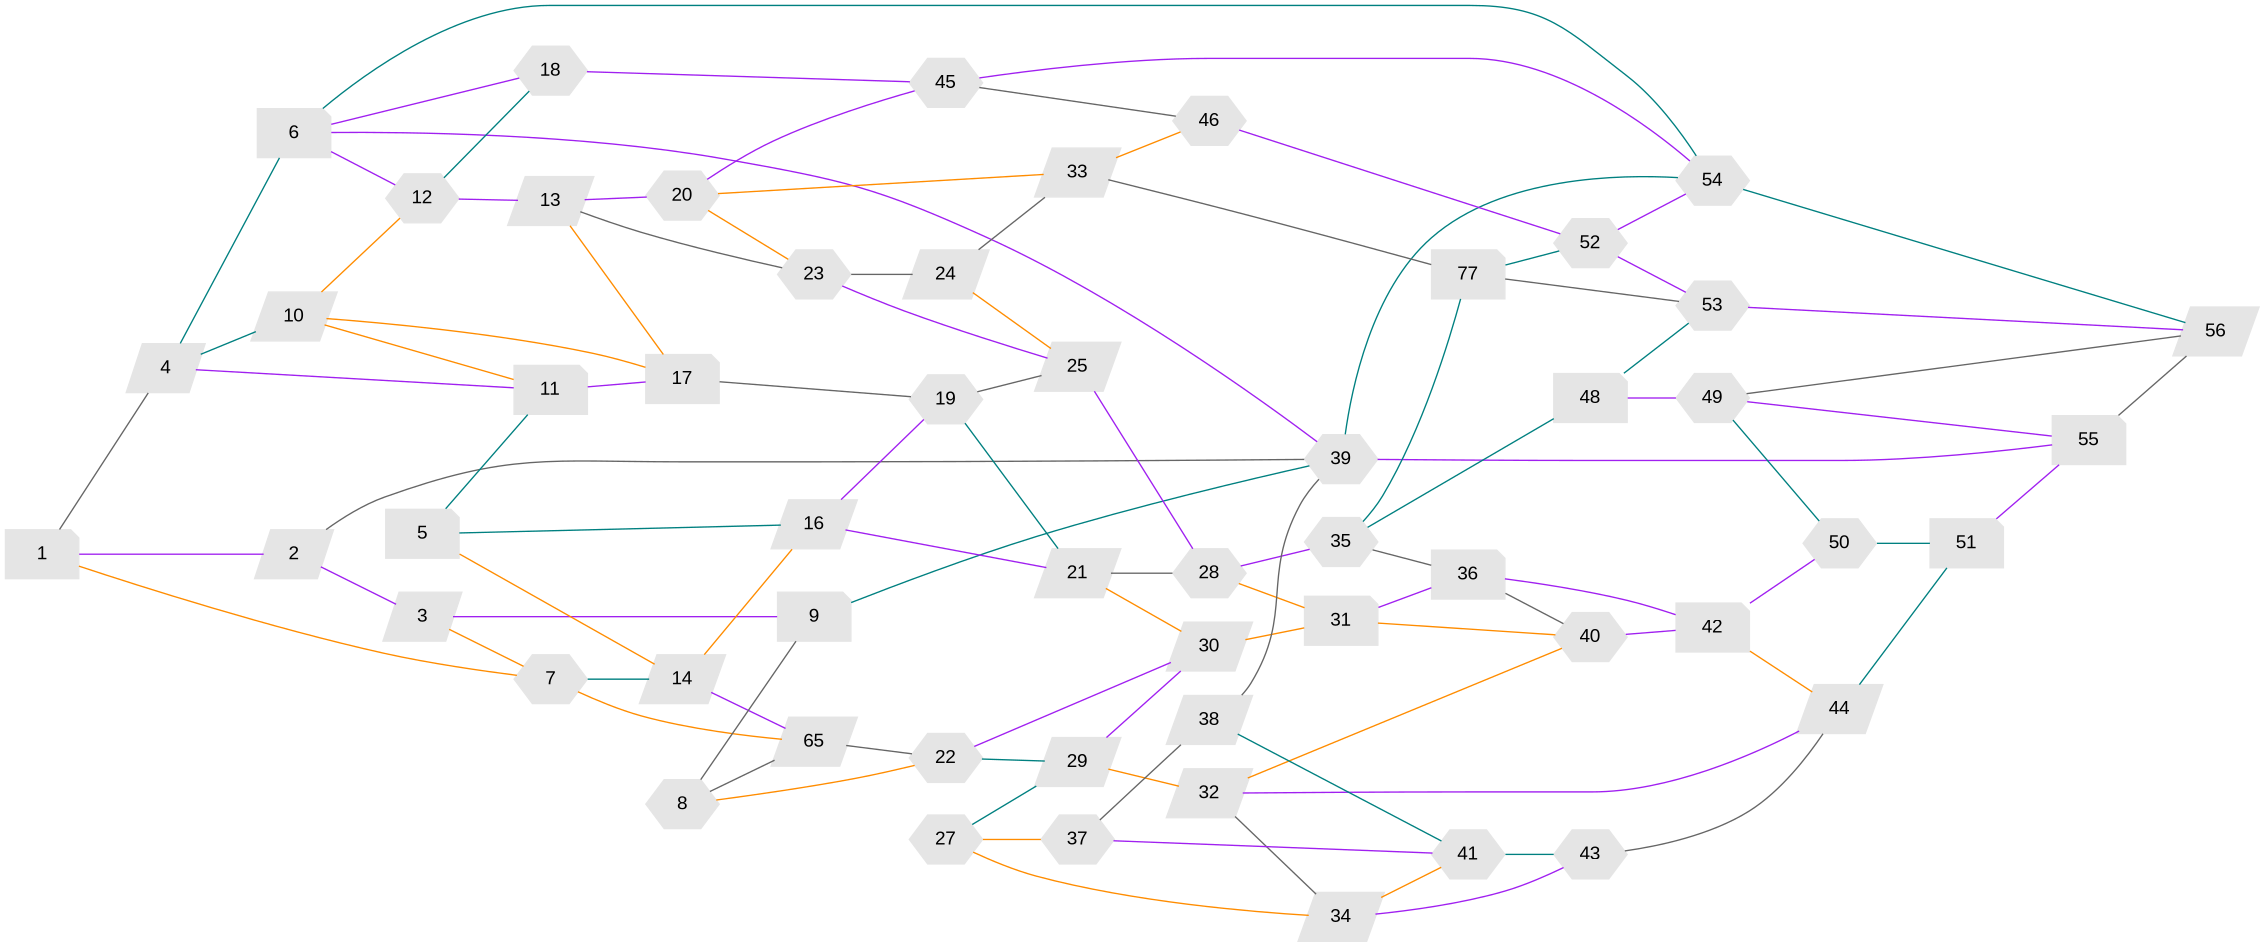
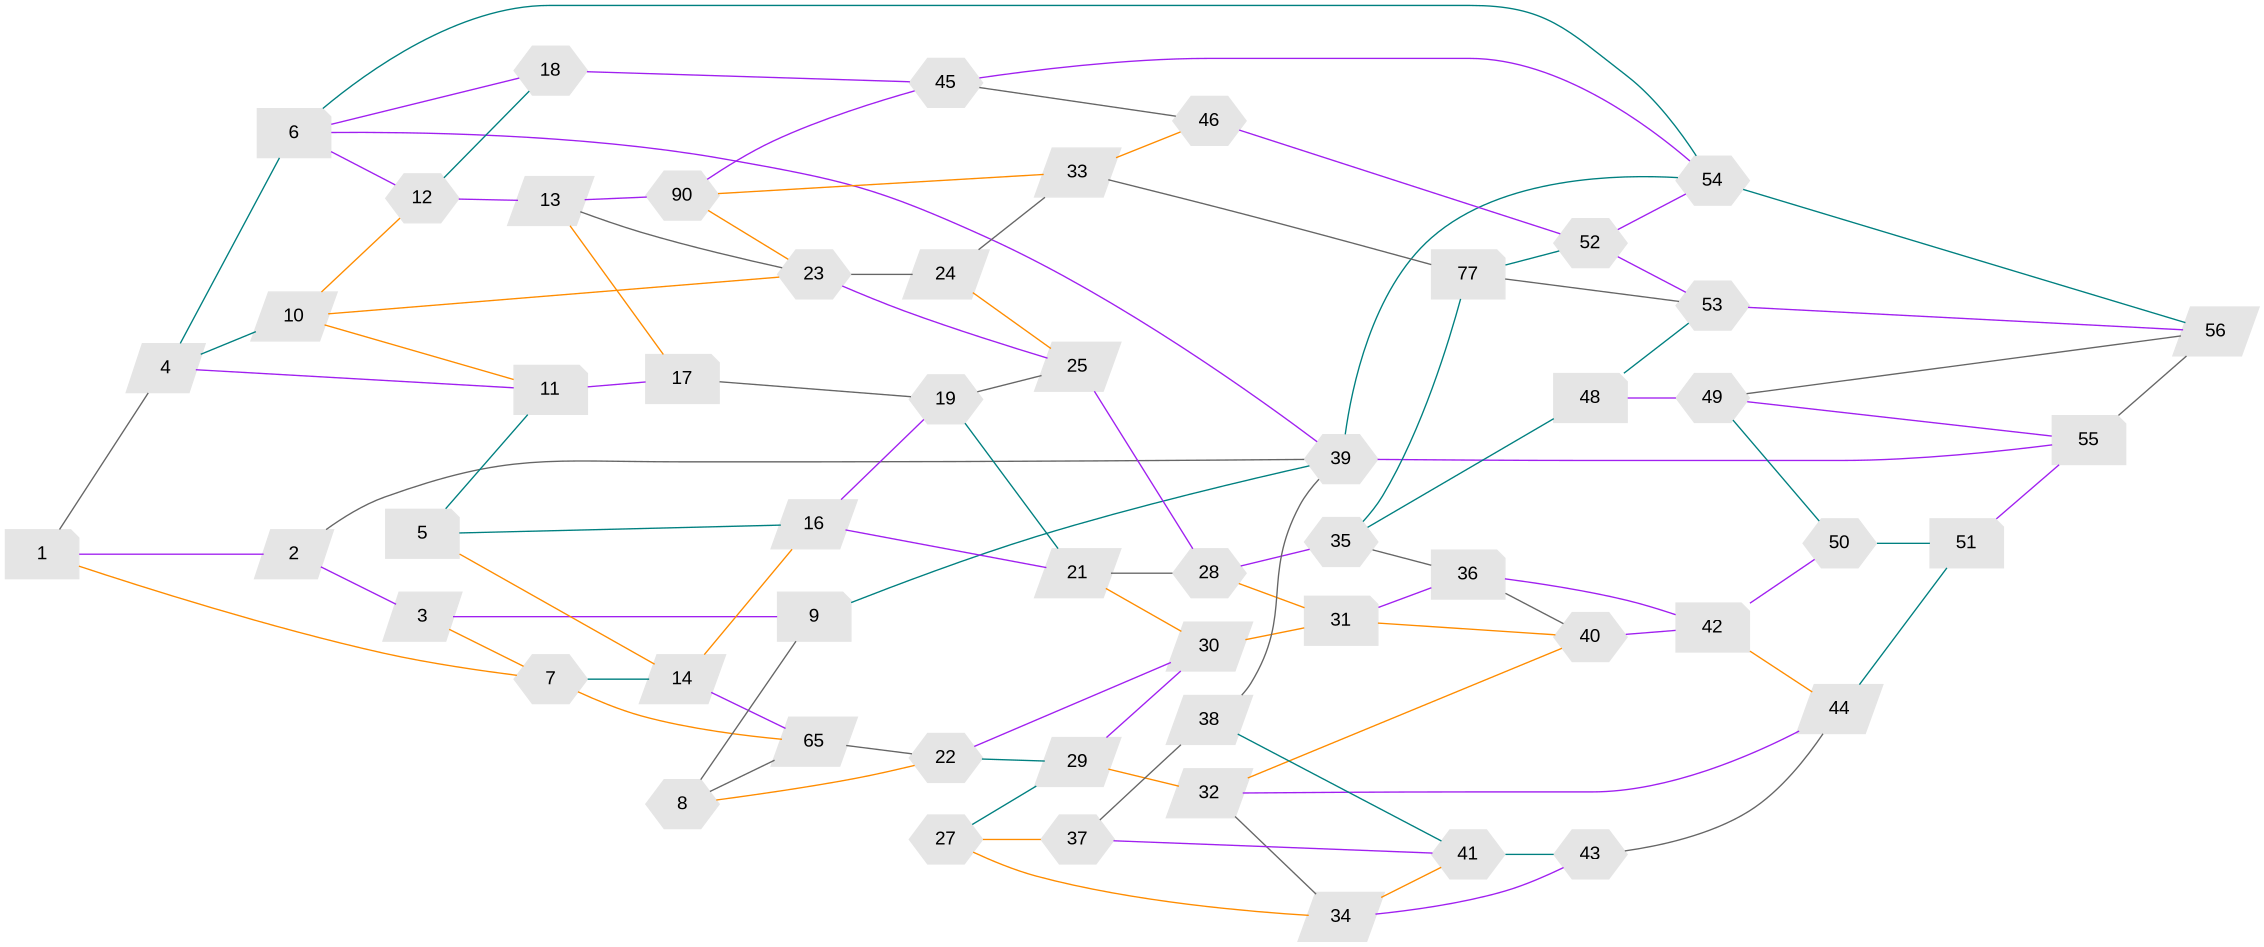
(682, 196) -> (682, 196)
(487, 335) -> (554, 295)
